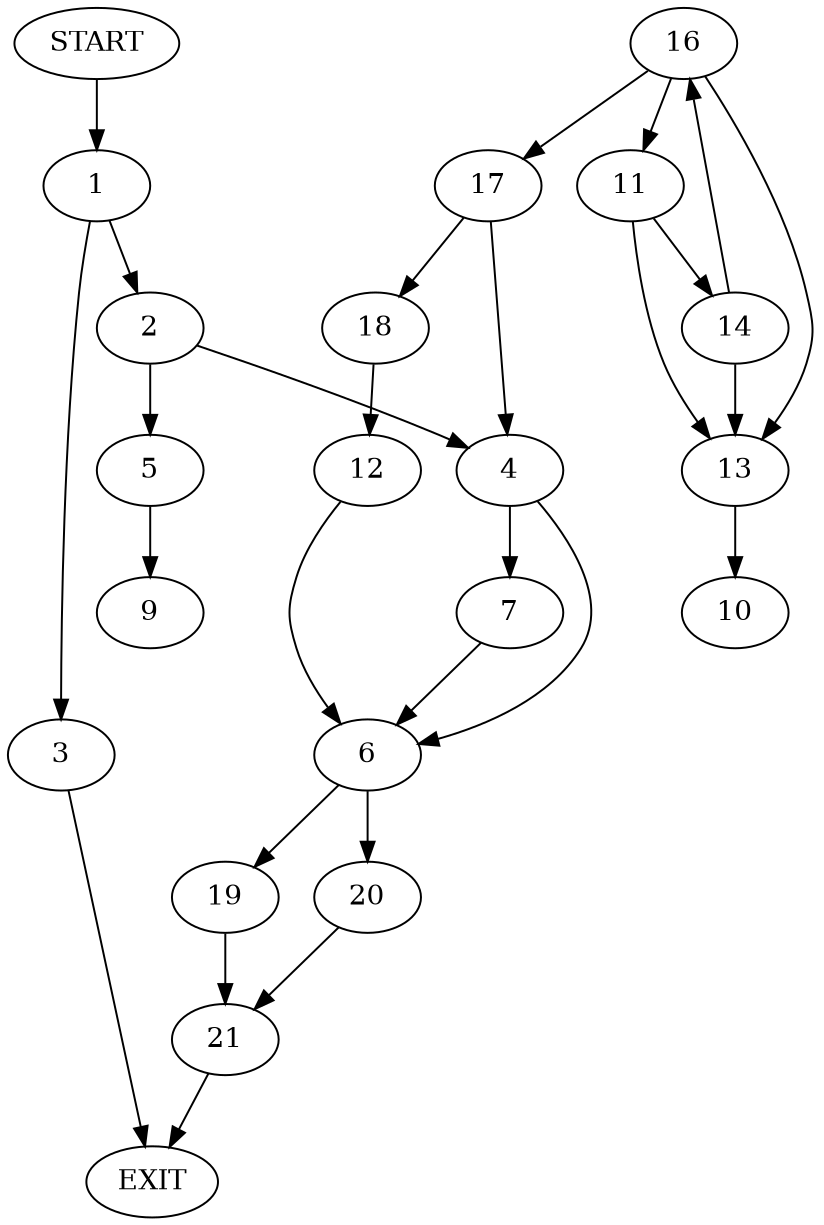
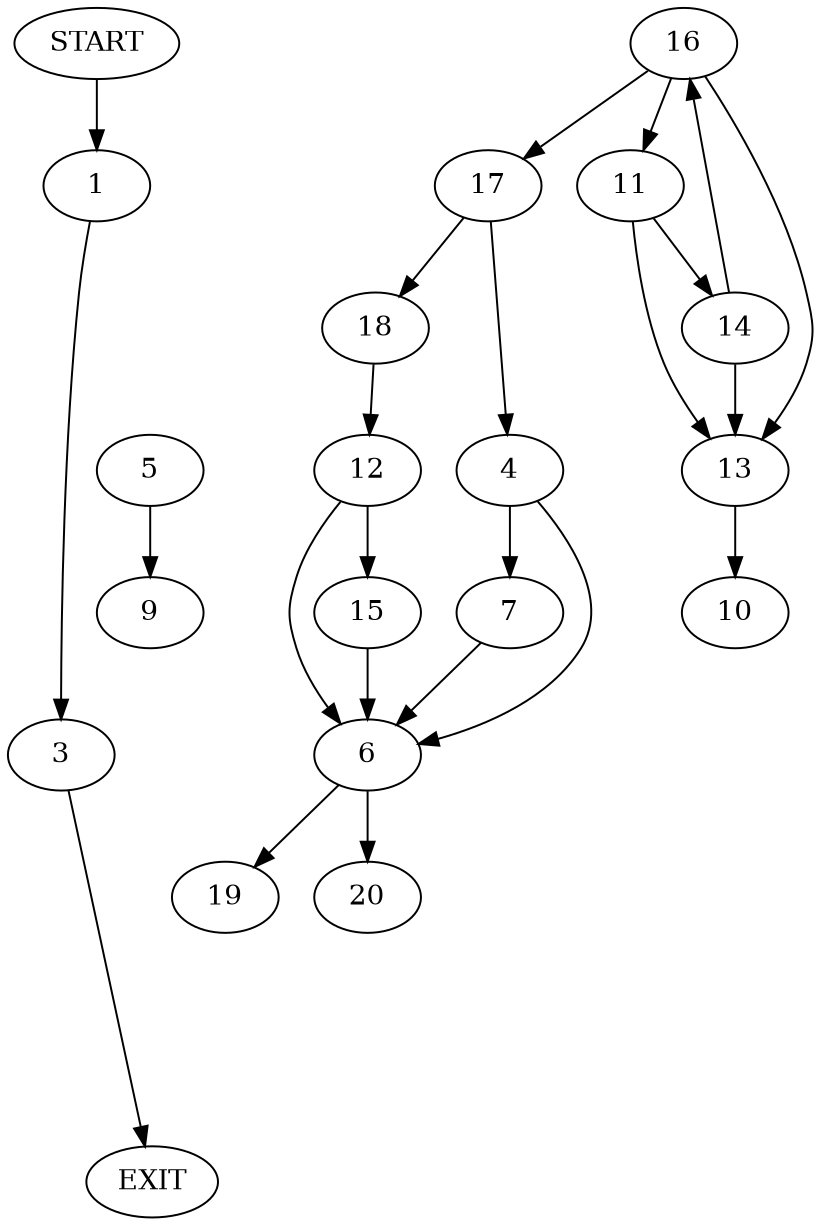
(150, 328) -> none
none -> (368, 613)
(225, 1040) -> none
